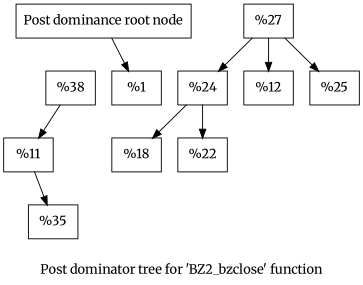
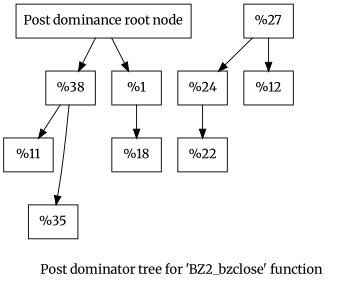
none -> (89, 50)
(335, 88) -> none
(173, 118) -> (137, 117)
(39, 184) -> (64, 150)
